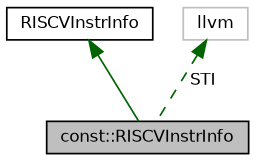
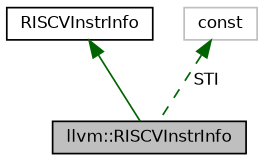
(216, 24) -> (221, 24)
(148, 137) -> (149, 137)
